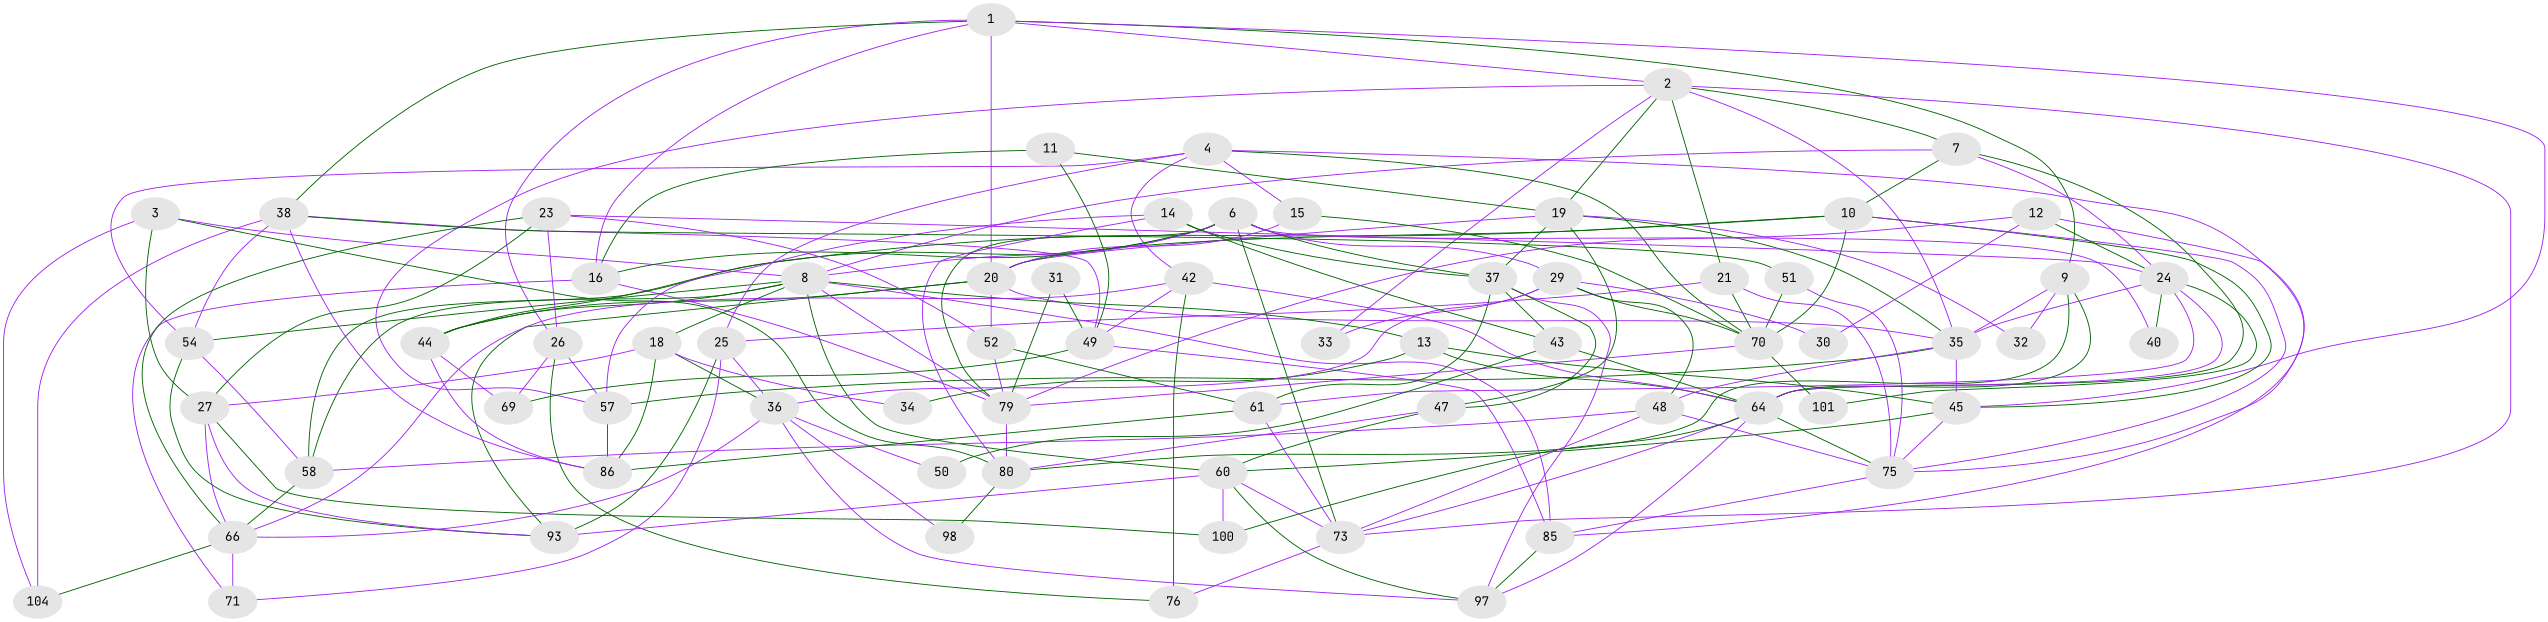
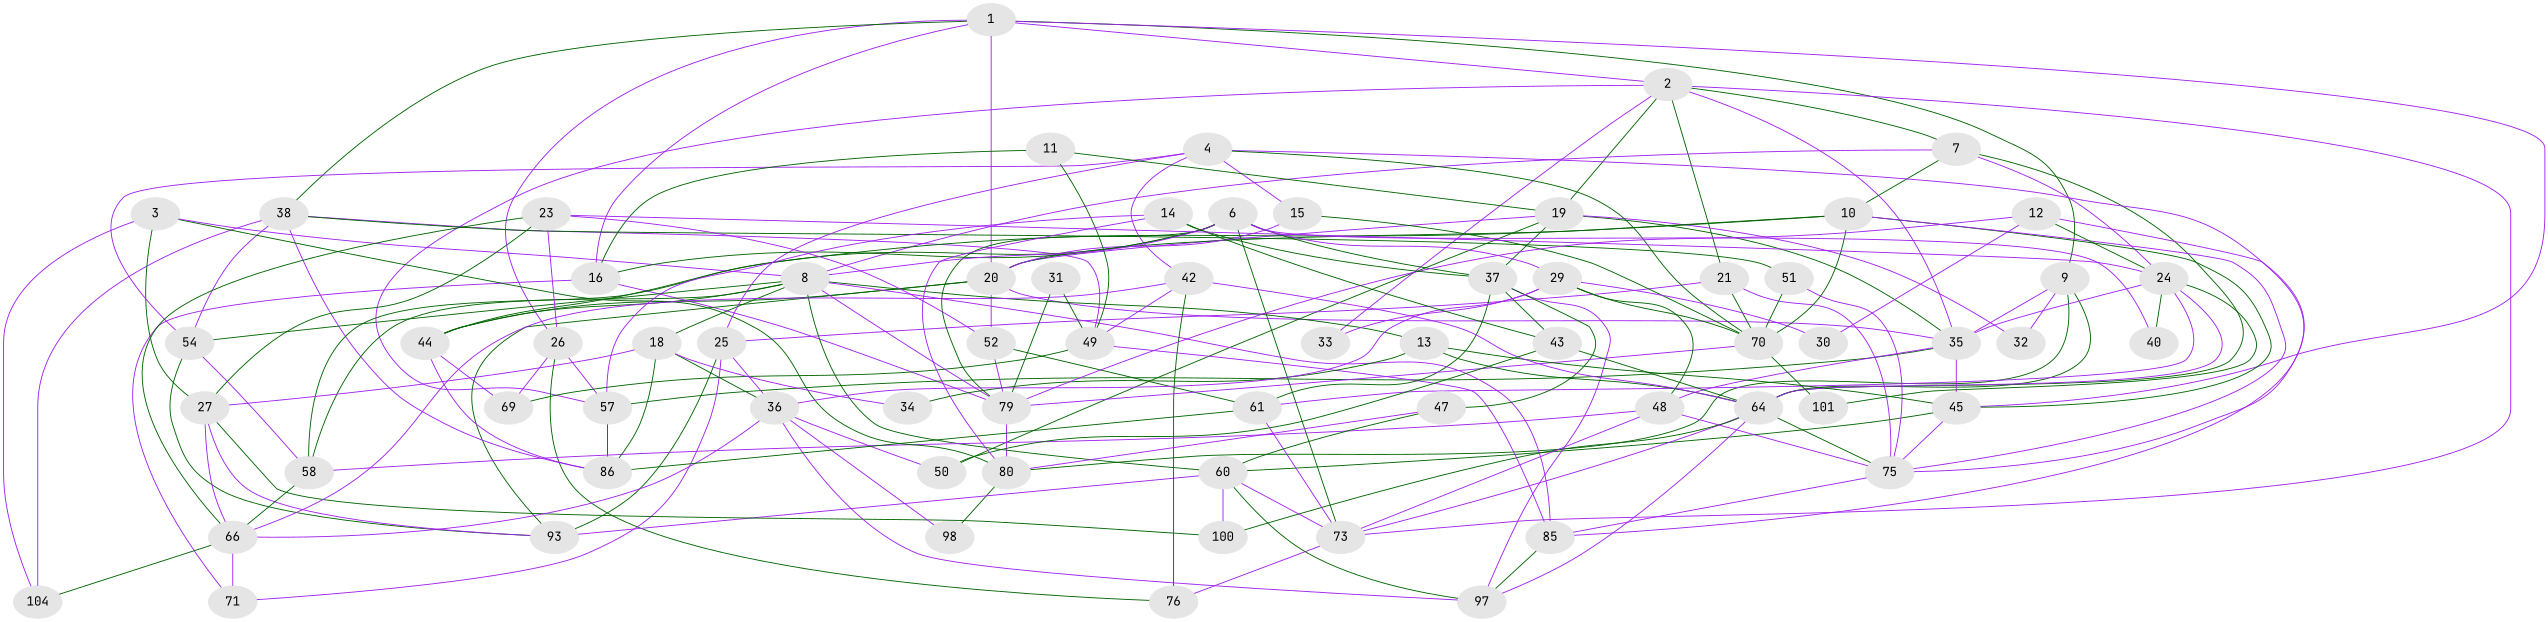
(1615, 334) -> (1249, 340)
